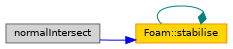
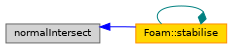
(113, 40) -> (123, 27)
